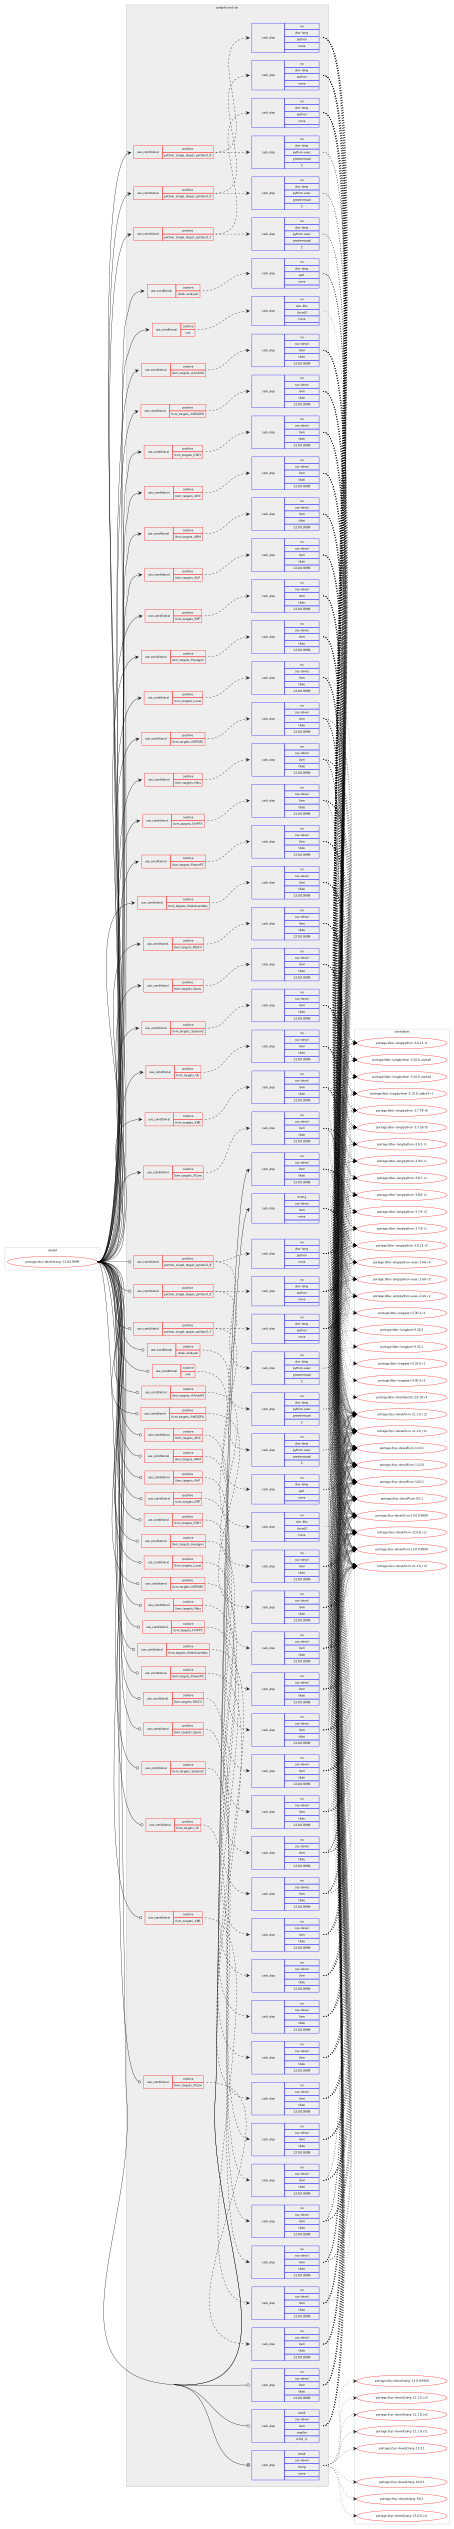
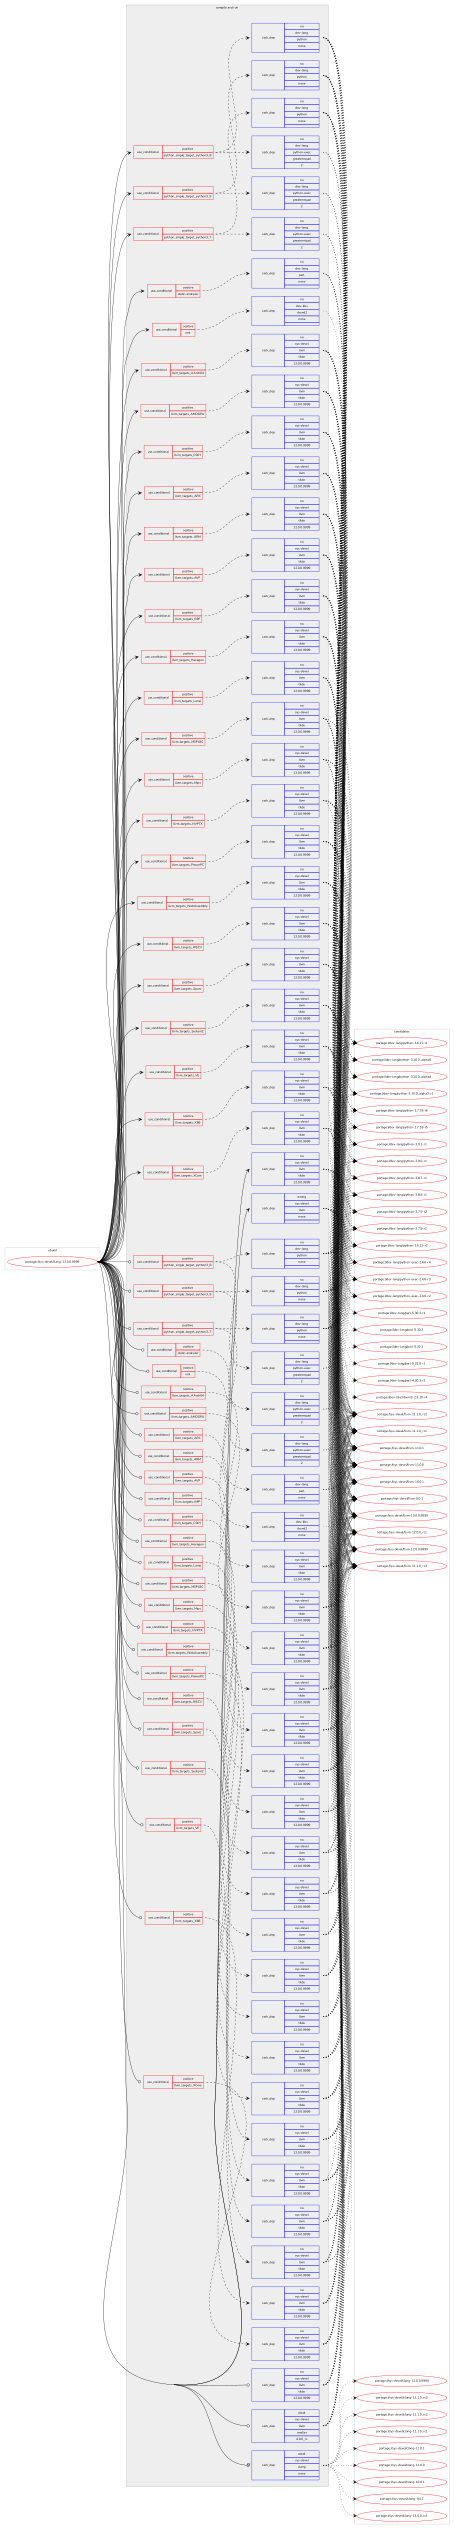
none -> (402, 2465)
